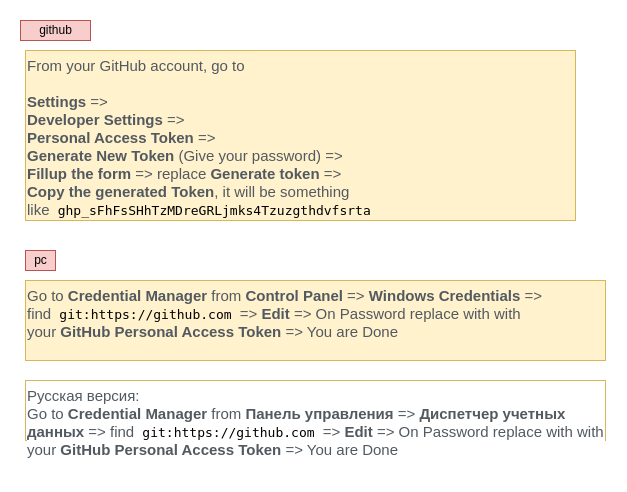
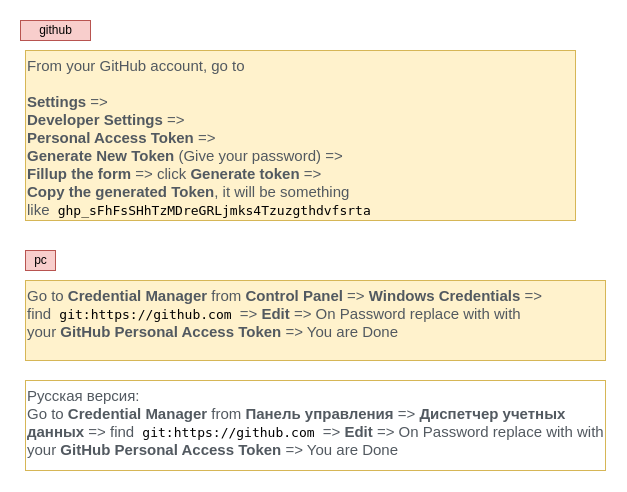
(302, 115) -> (302, 115)
(316, 411) -> (316, 426)
